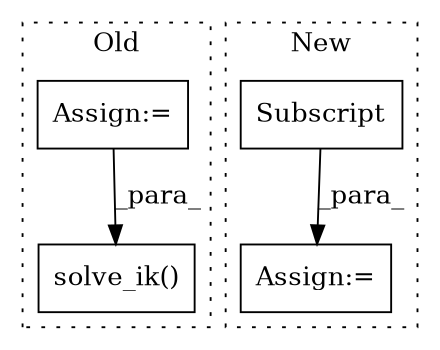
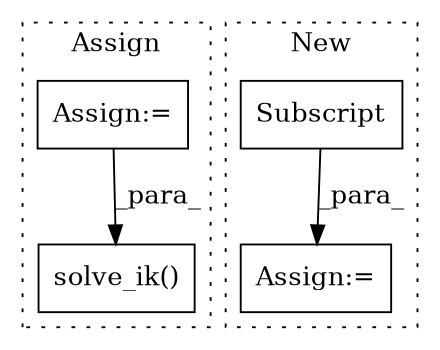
(117, 44) -> (117, 44)
